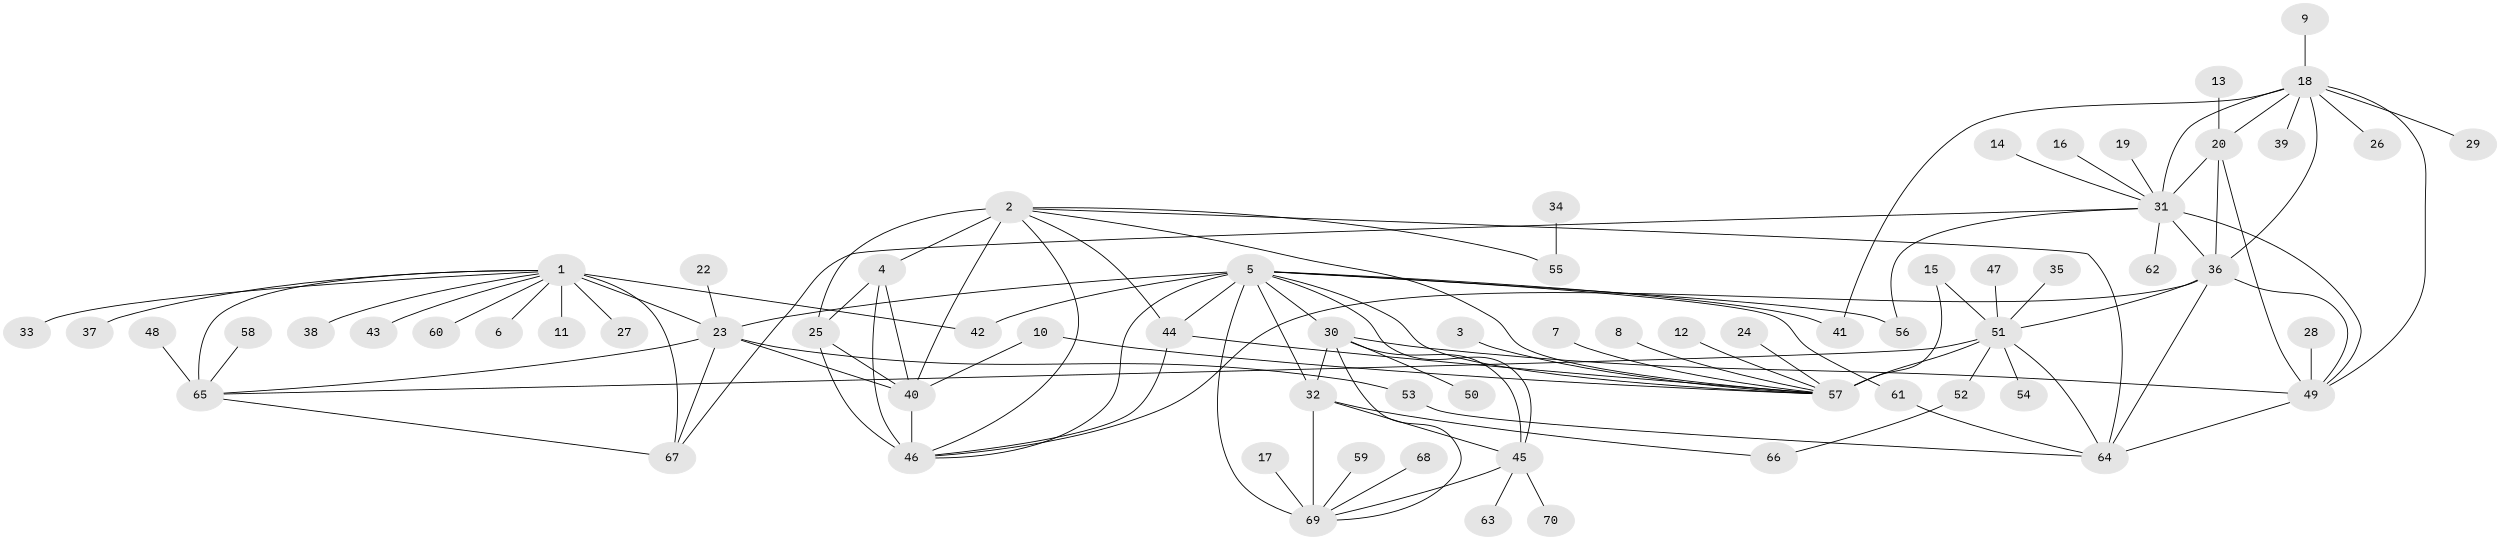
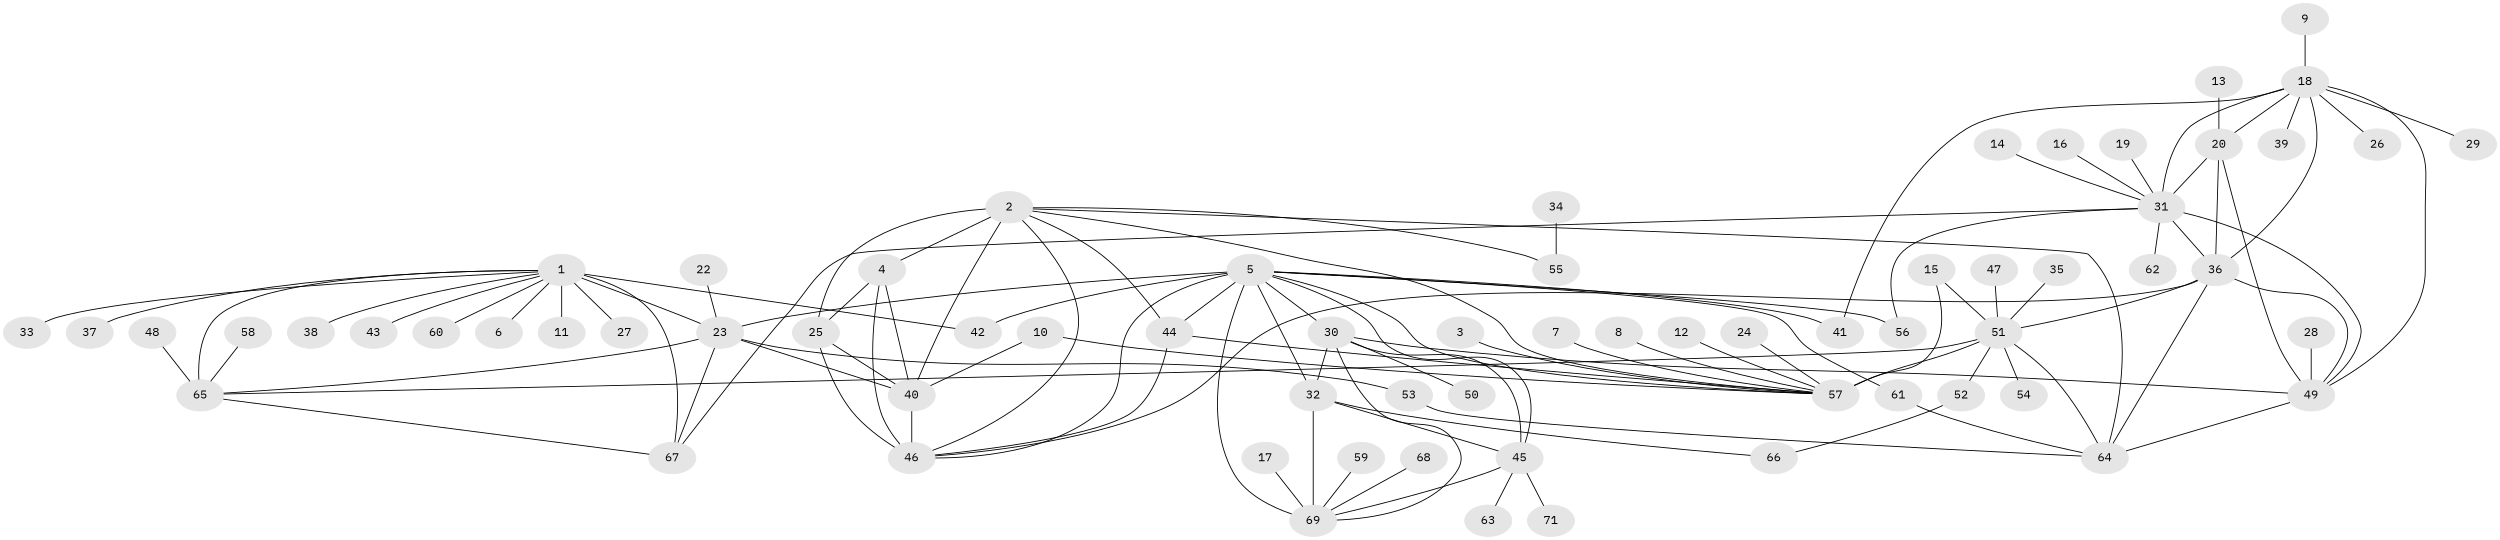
(1551, 521) -> (1551, 521)
